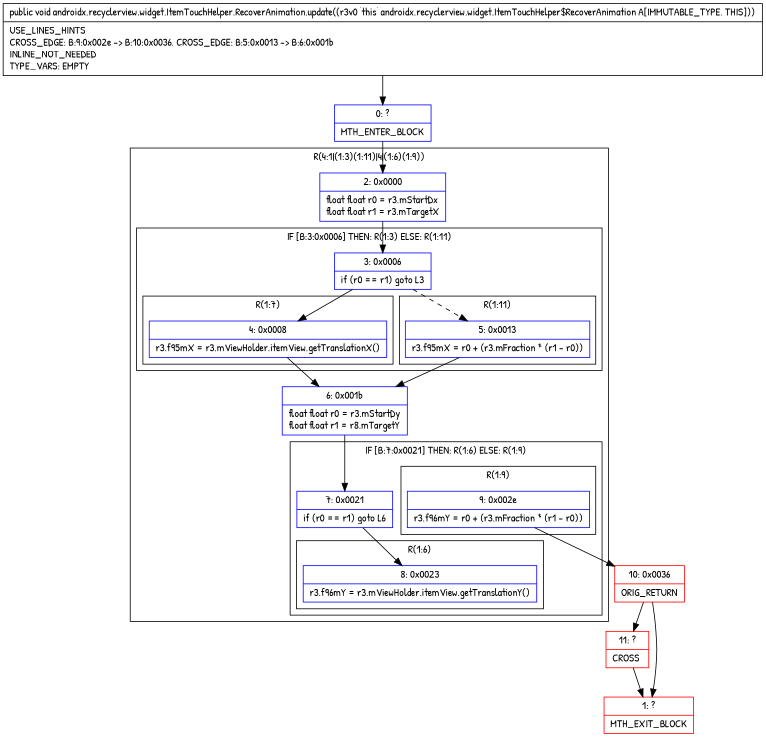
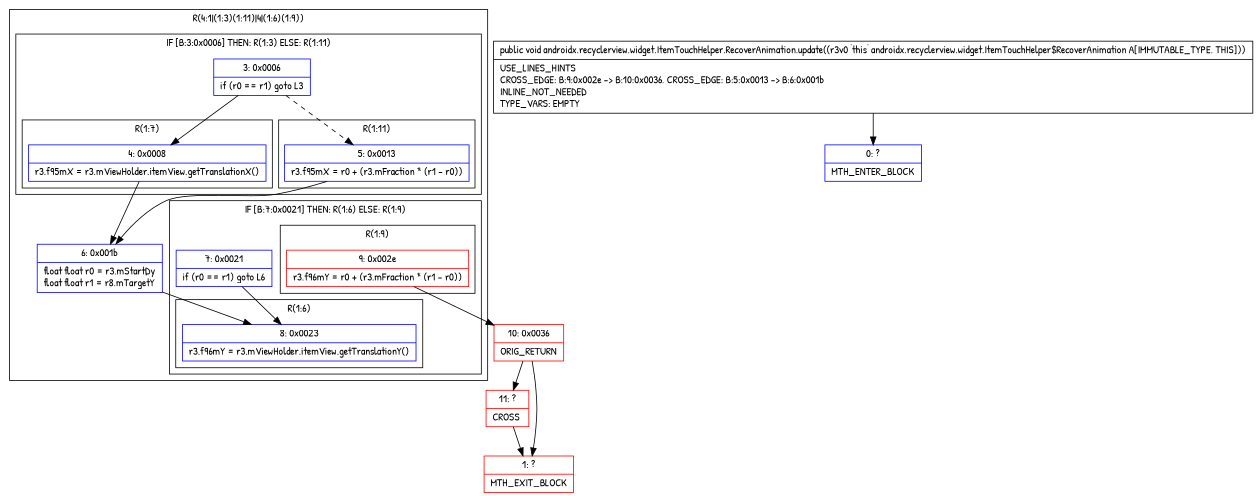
(383, 197) -> none
(345, 459) -> (203, 307)
(498, 509) -> (378, 268)
